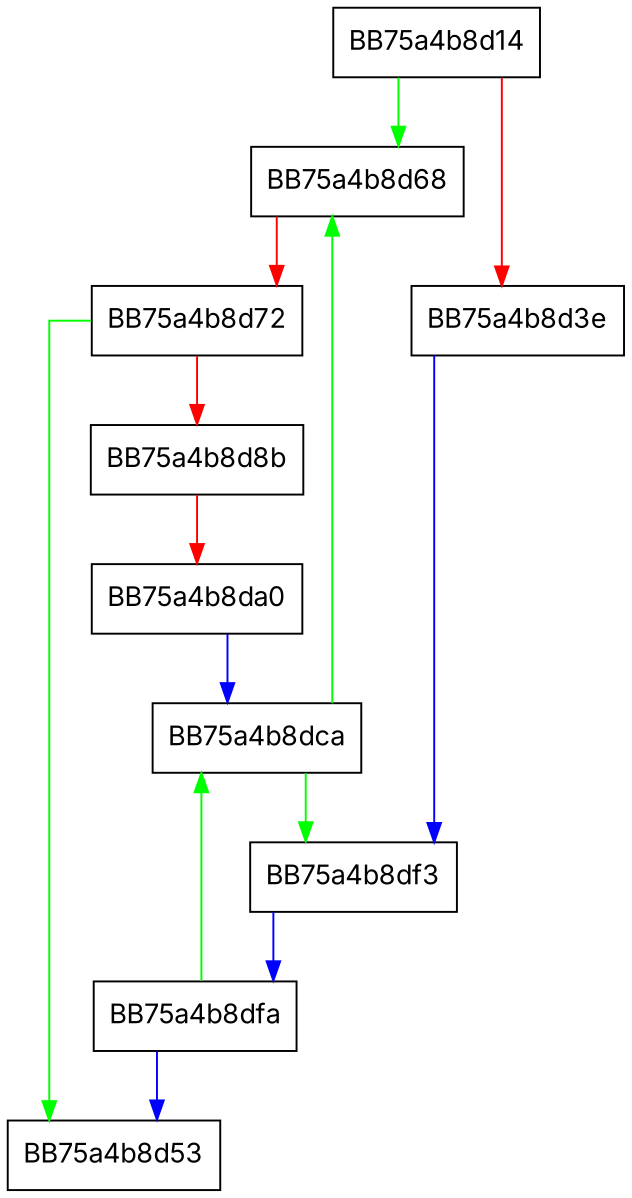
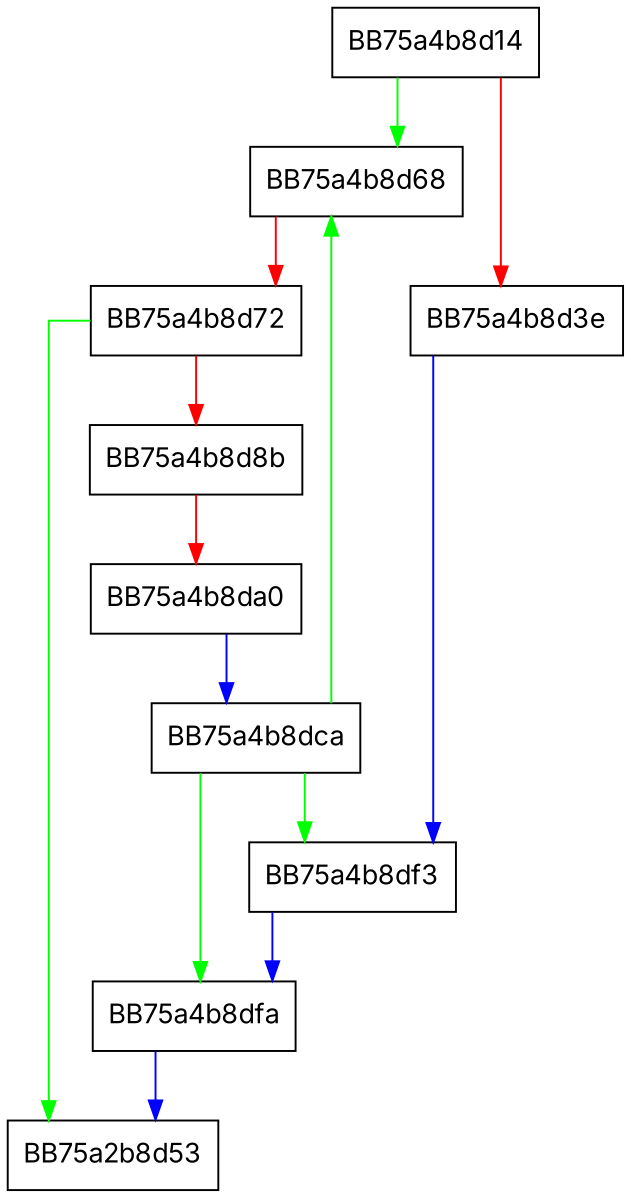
(201, 887) -> (200, 868)
(114, 1155) -> (113, 1155)
